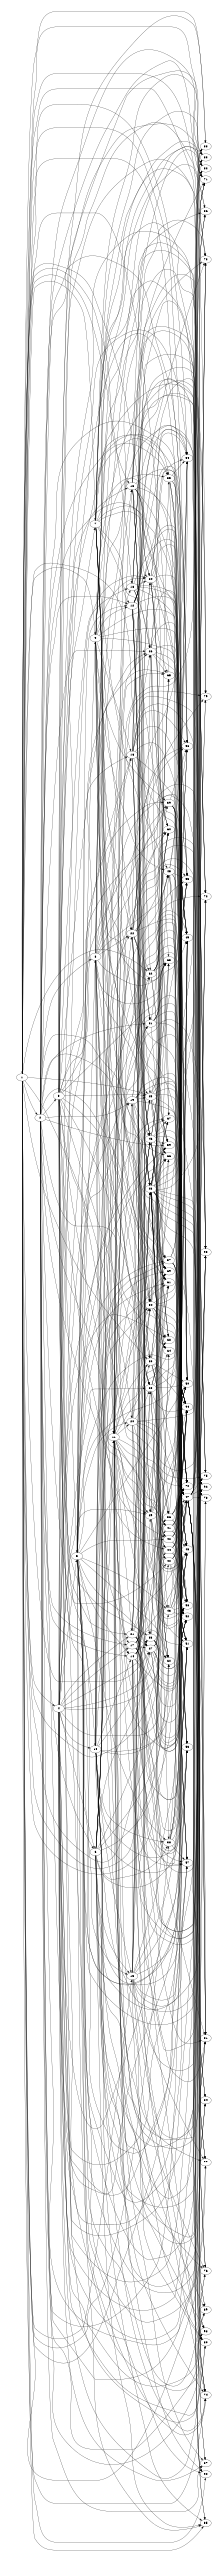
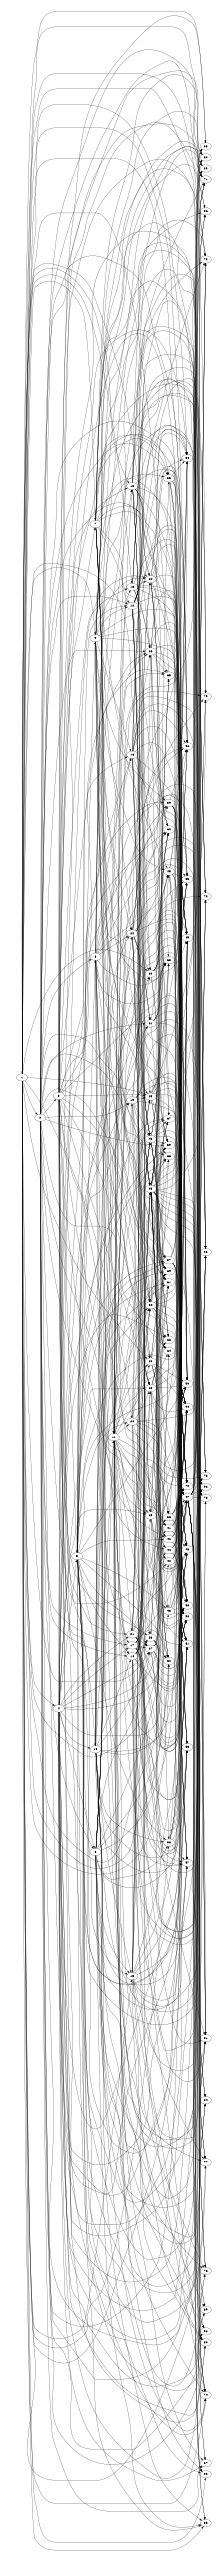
none -> (141, 863)
(155, 1127) -> (189, 970)
